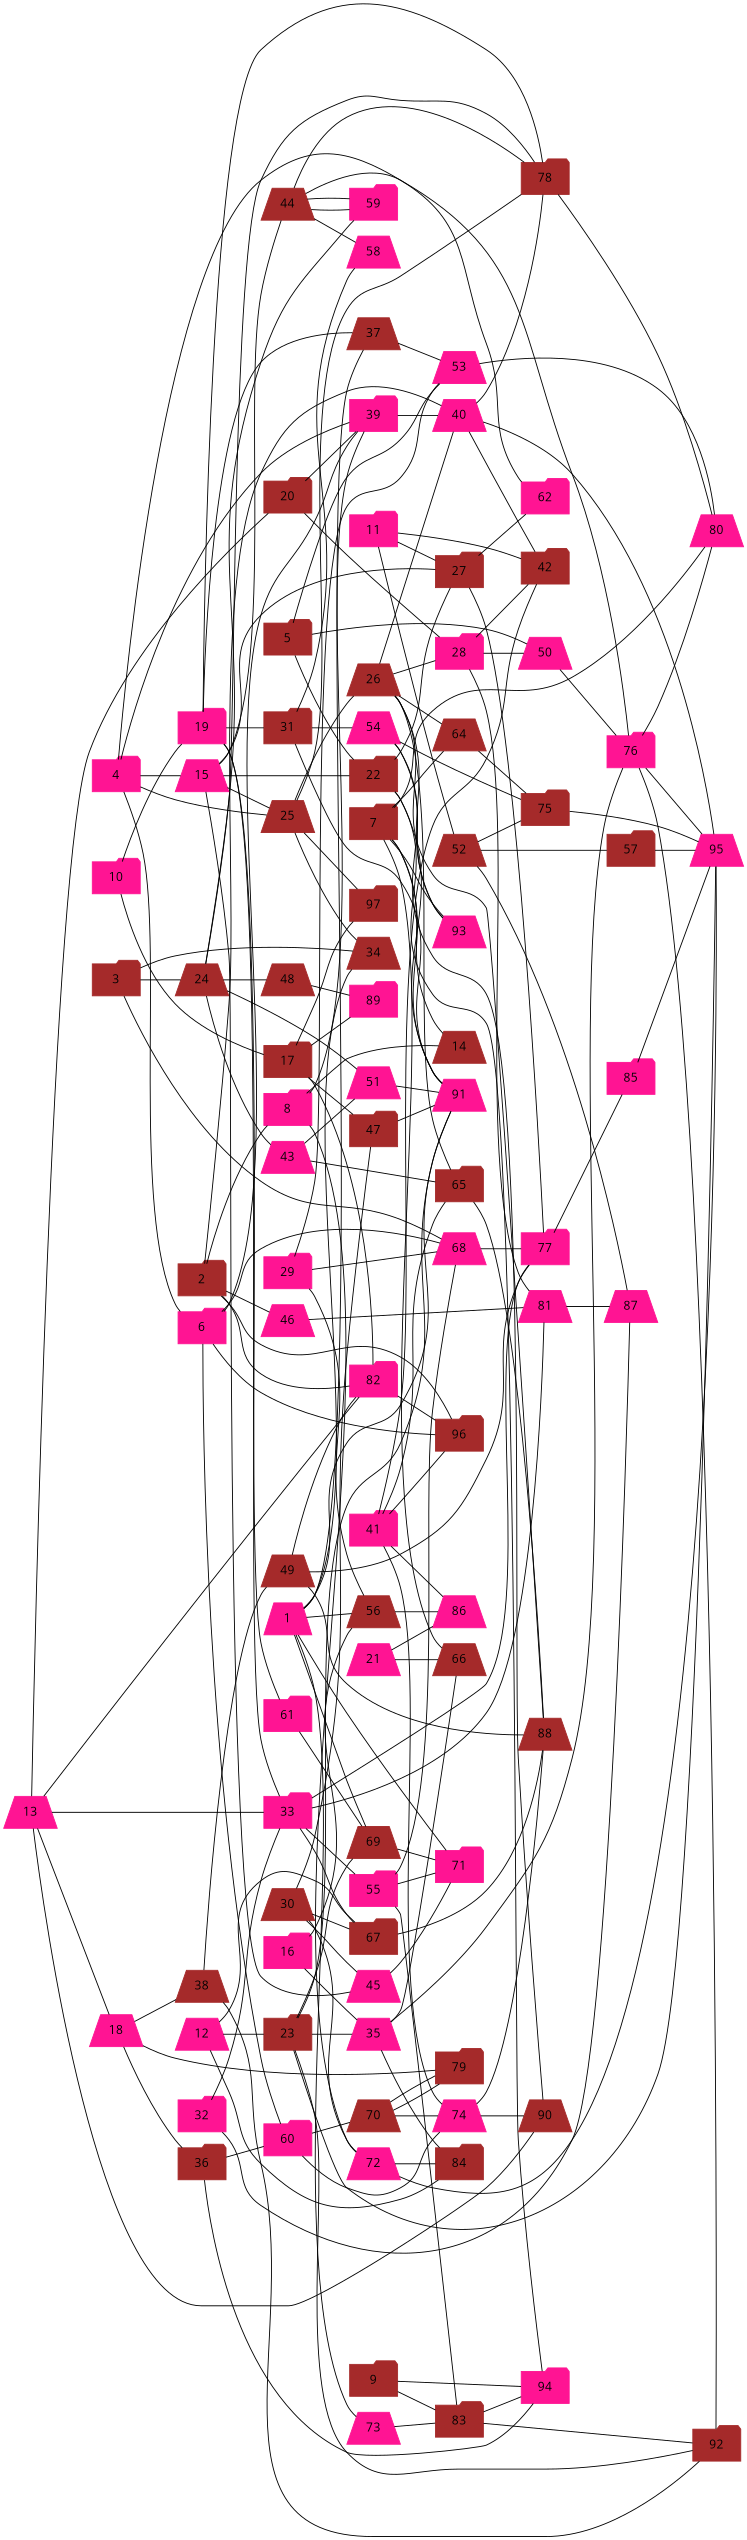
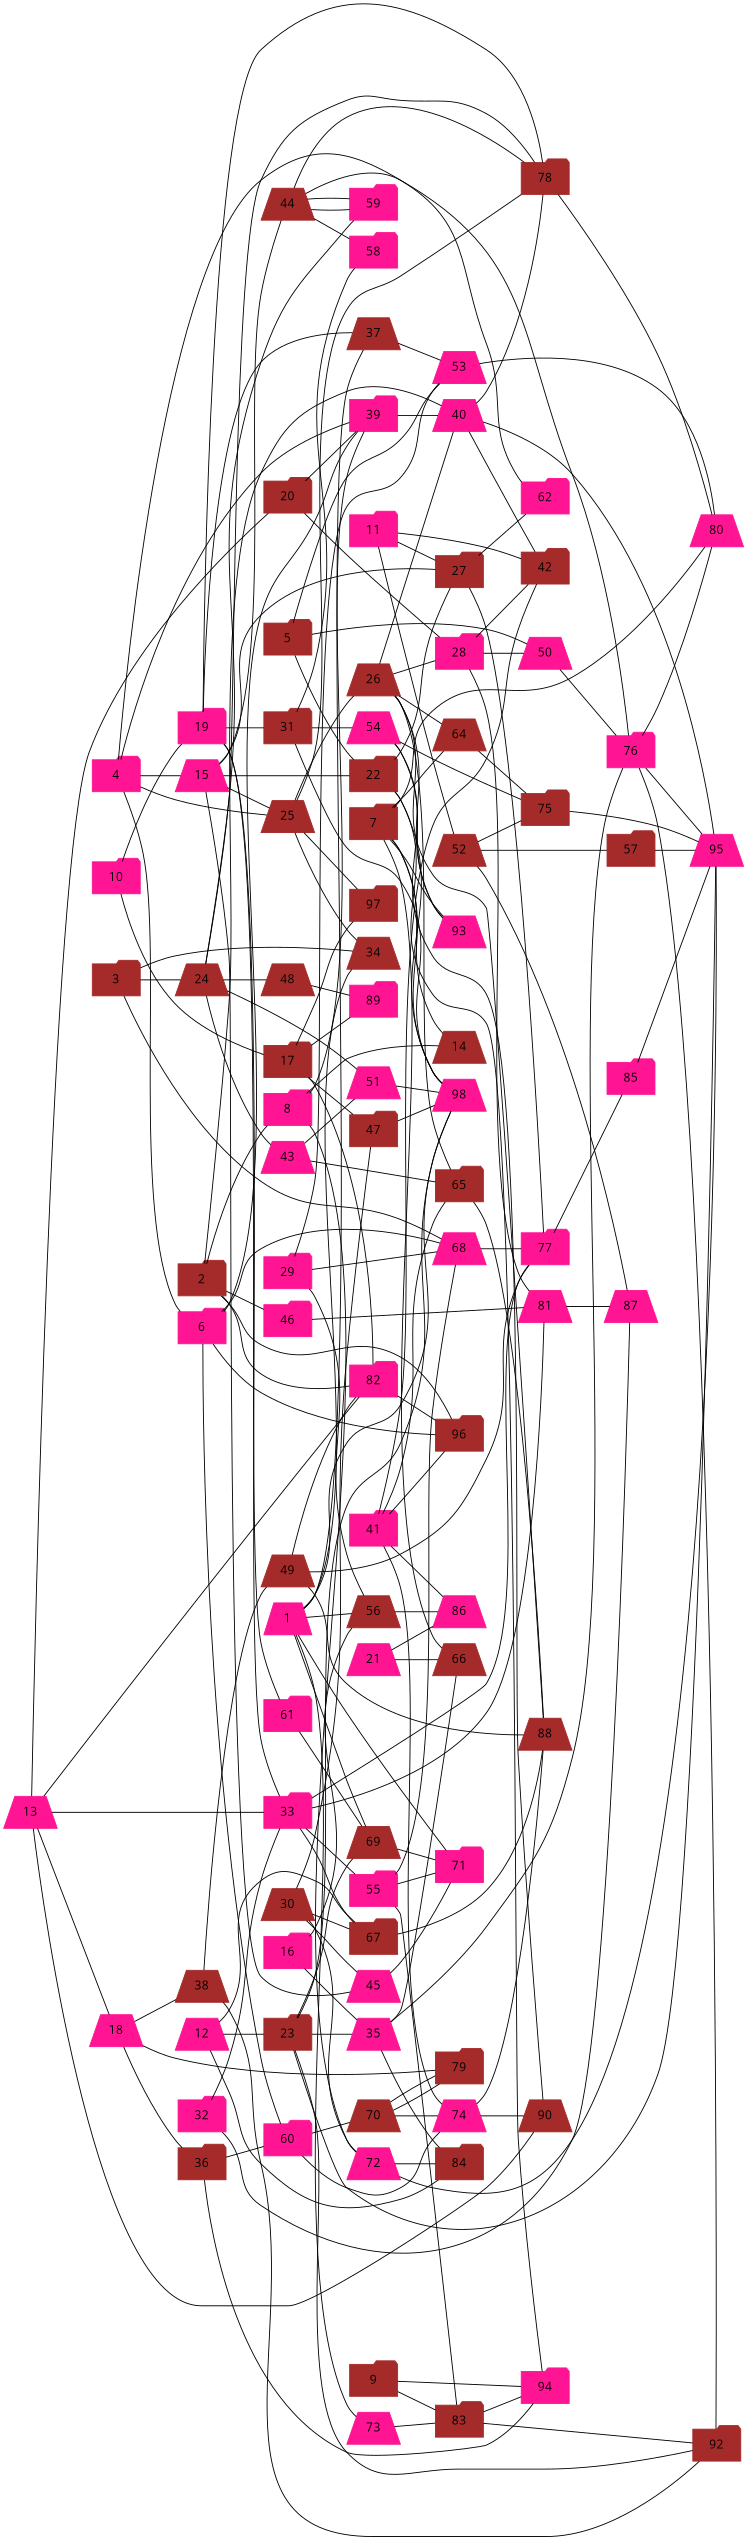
(374, 252) -> (374, 252)
(459, 1095) -> (459, 1095)
(288, 1321) -> (288, 1321)
